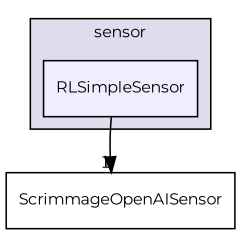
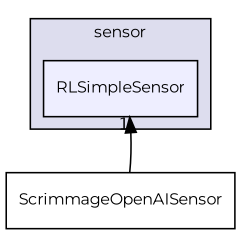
(110, 139) -> (131, 153)
